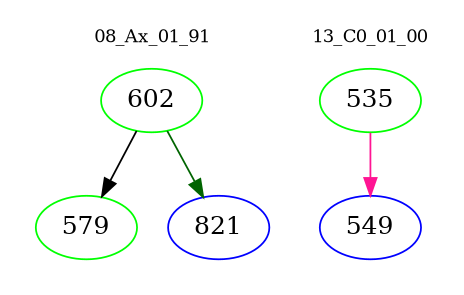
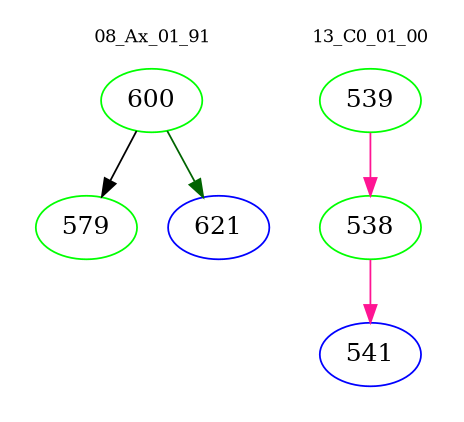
(152, 101) -> (152, 101)
(370, 101) -> (370, 228)
none -> (370, 101)
(219, 228) -> (219, 228)
(370, 228) -> (370, 355)
